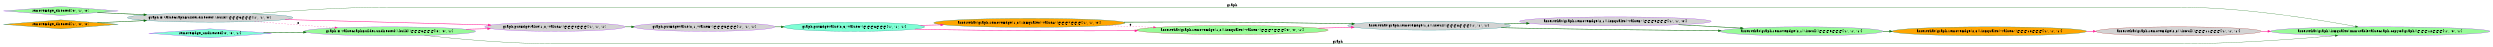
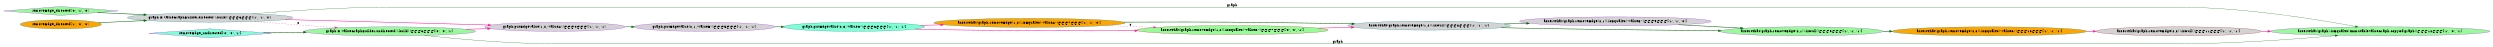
(61, 24) -> (61, 24)
